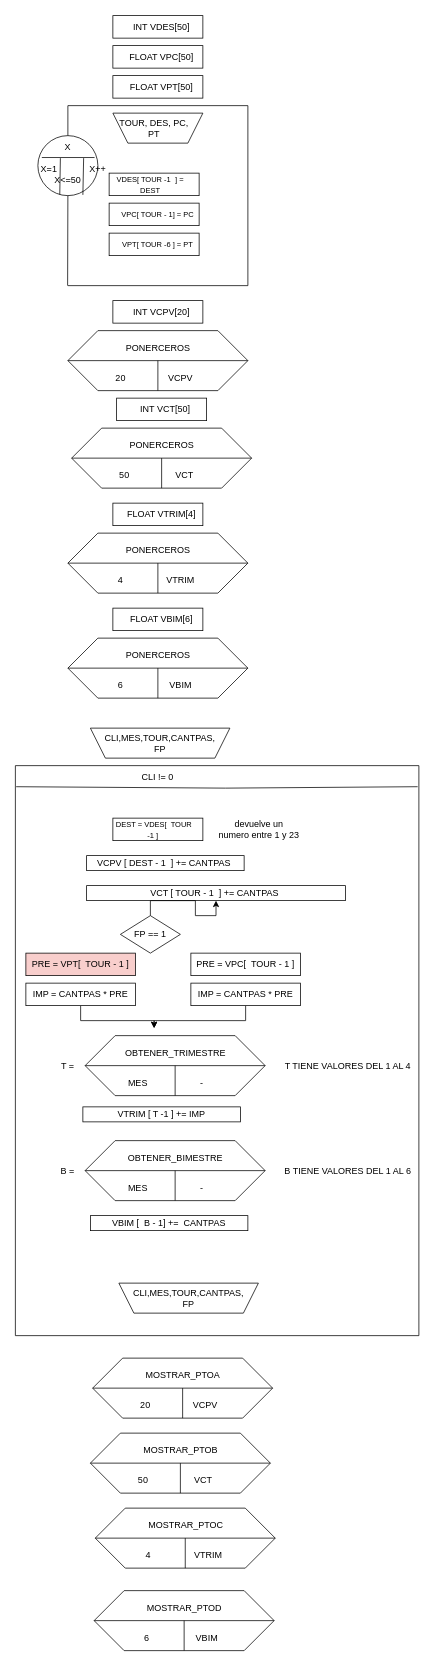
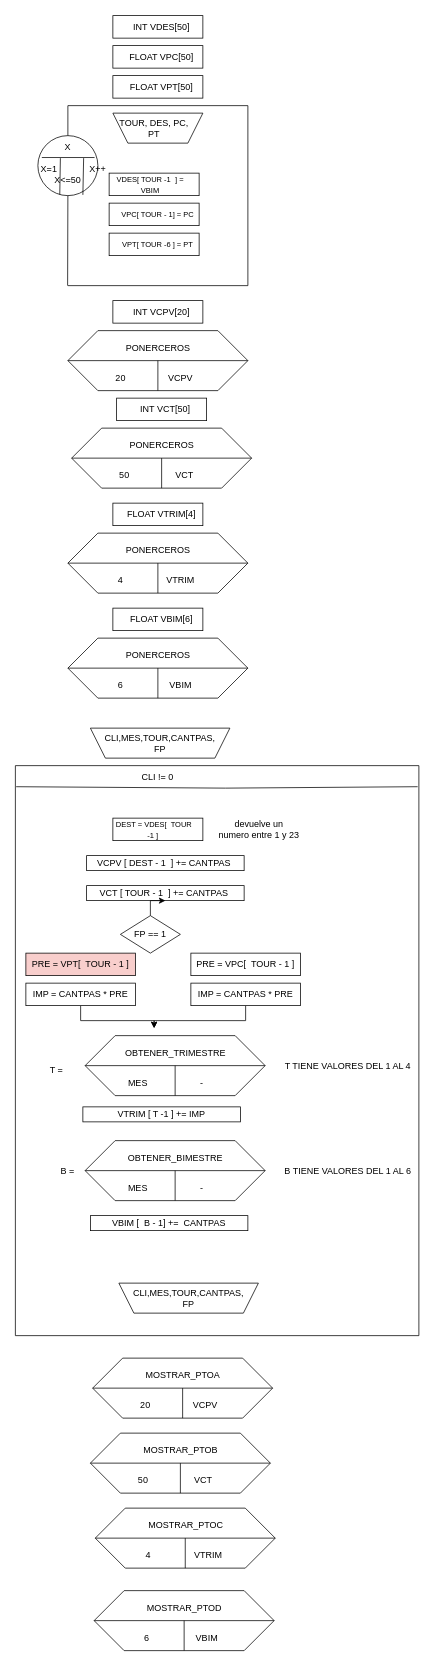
(150, 184) -> (150, 184)
(216, 893) -> (165, 893)
(68, 1066) -> (57, 1070)
